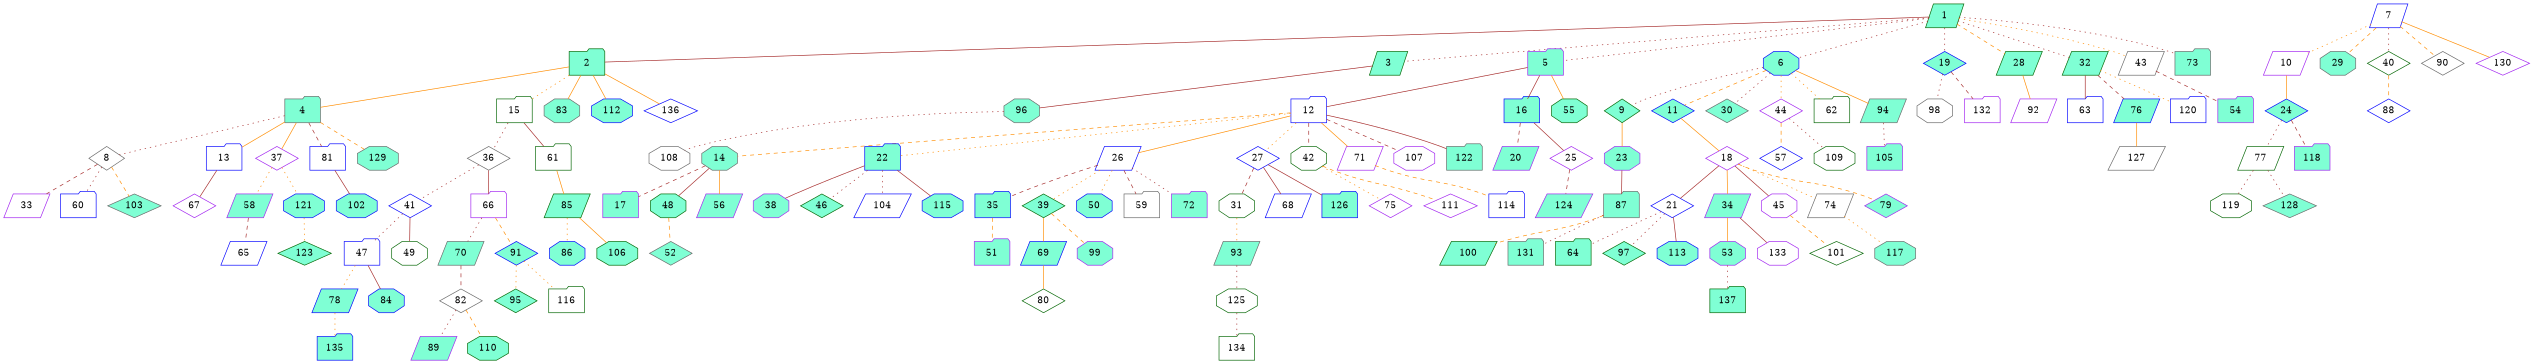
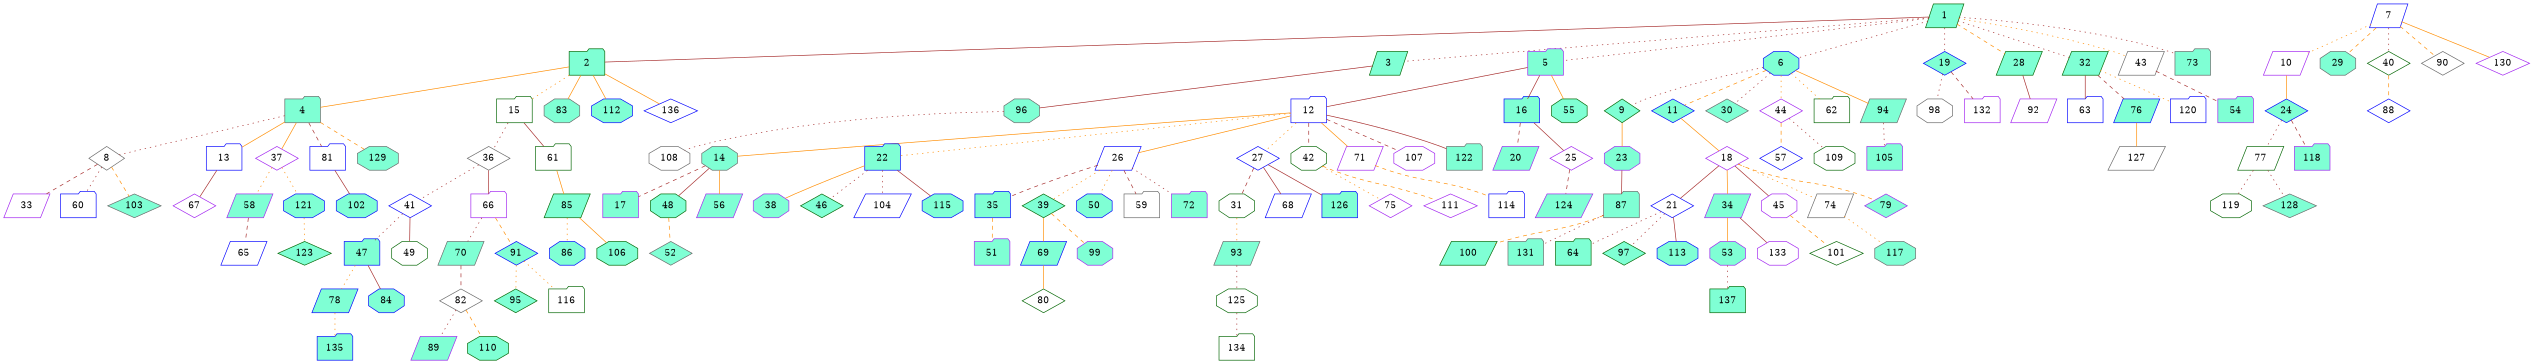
(2027, 87) -> (2027, 87)
(1014, 134) -> (1014, 134)
(825, 181) -> (825, 181)
(362, 253) -> (362, 253)
